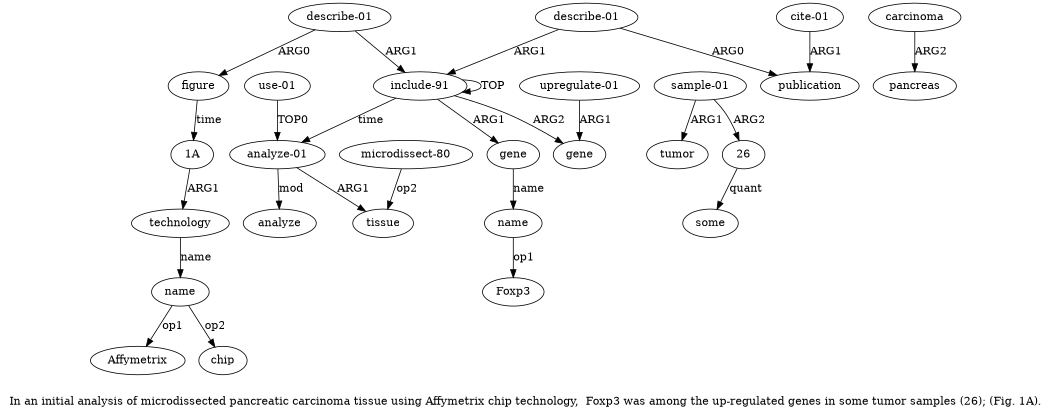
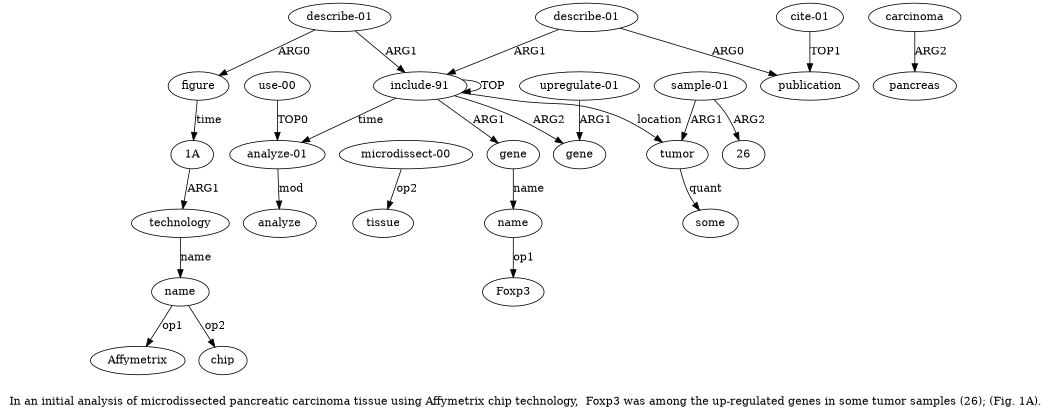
(826, 52) -> (826, 52)
(277, 86) -> (277, 86)
none -> (562, 104)
(406, 155) -> (406, 155)
(729, 185) -> (686, 187)
(328, 187) -> none
